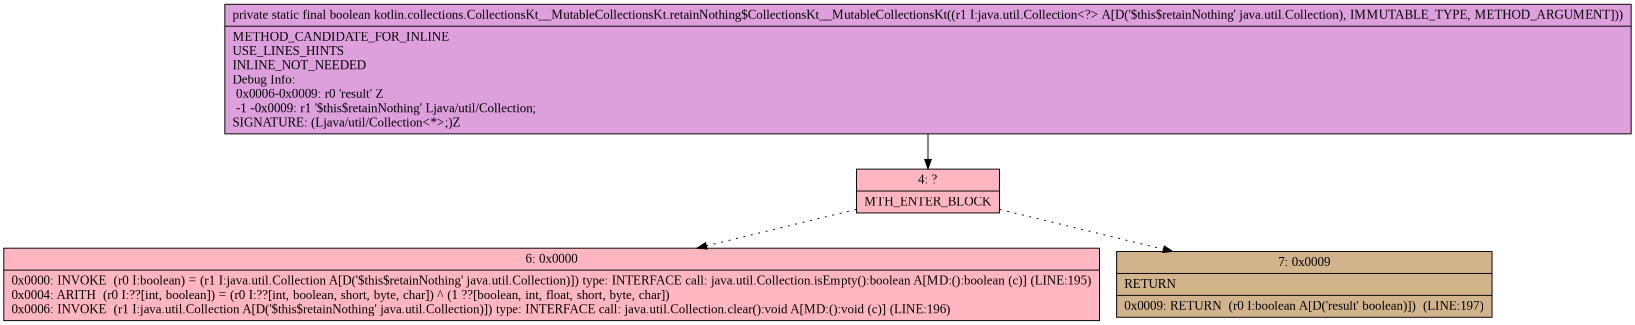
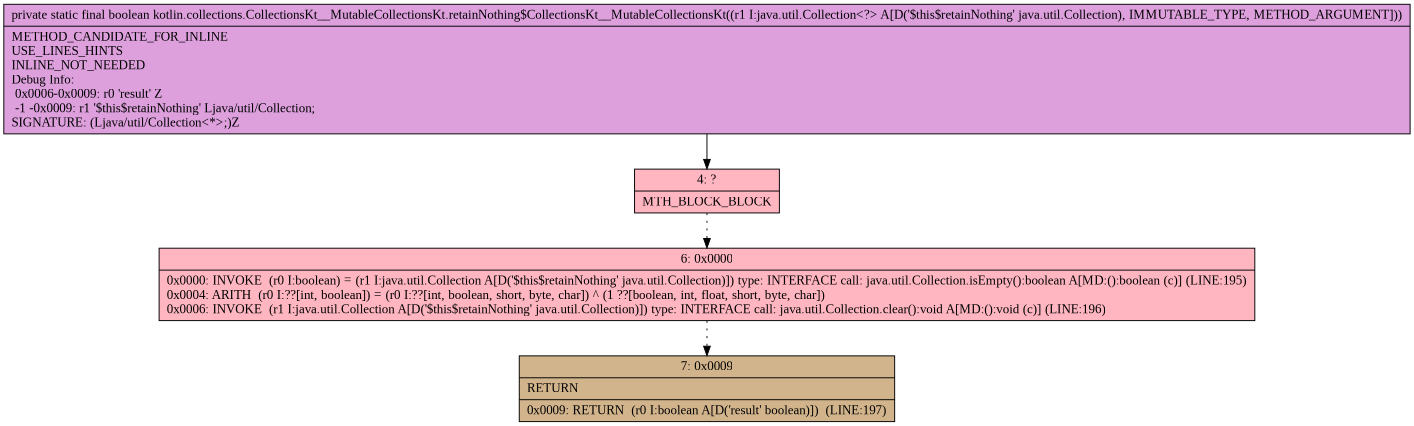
(928, 202) -> (707, 202)
(1082, 229) -> (707, 334)
